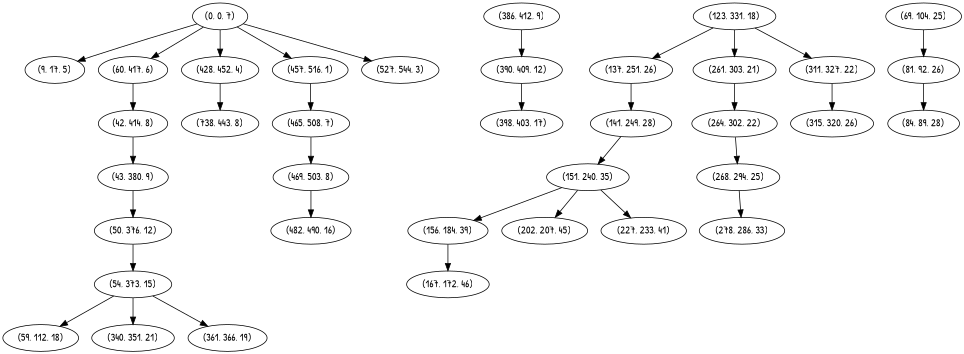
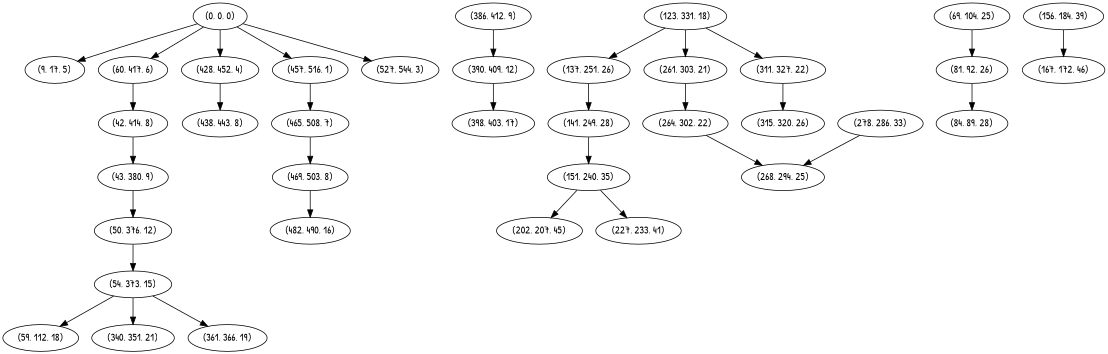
(220, 16) -> (220, 16)
(220, 124) -> (220, 124)
(740, 200) -> (835, 149)
(521, 203) -> none
